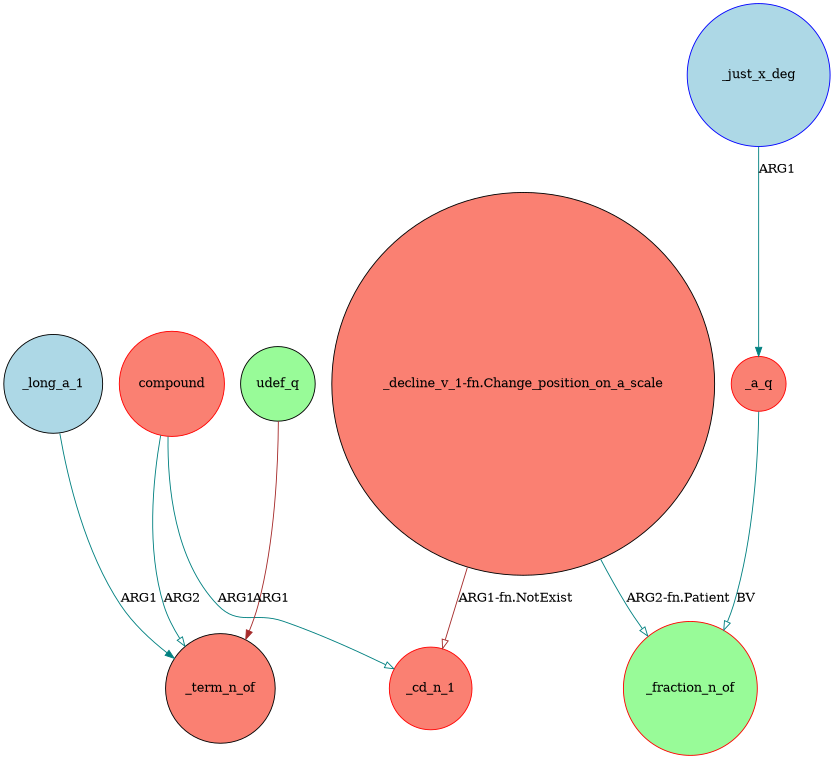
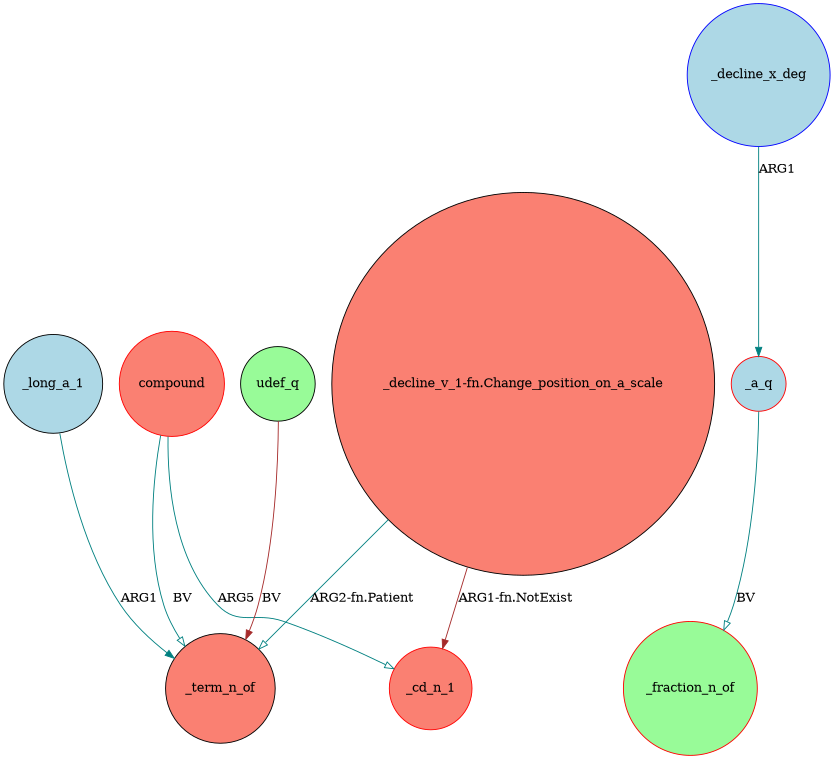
(759, 75) -> (759, 75)
(759, 384) -> (759, 384)
(620, 595) -> (327, 581)
(182, 598) -> (182, 598)
(236, 598) -> (236, 598)
(271, 598) -> (271, 598)
(456, 604) -> (456, 604)
